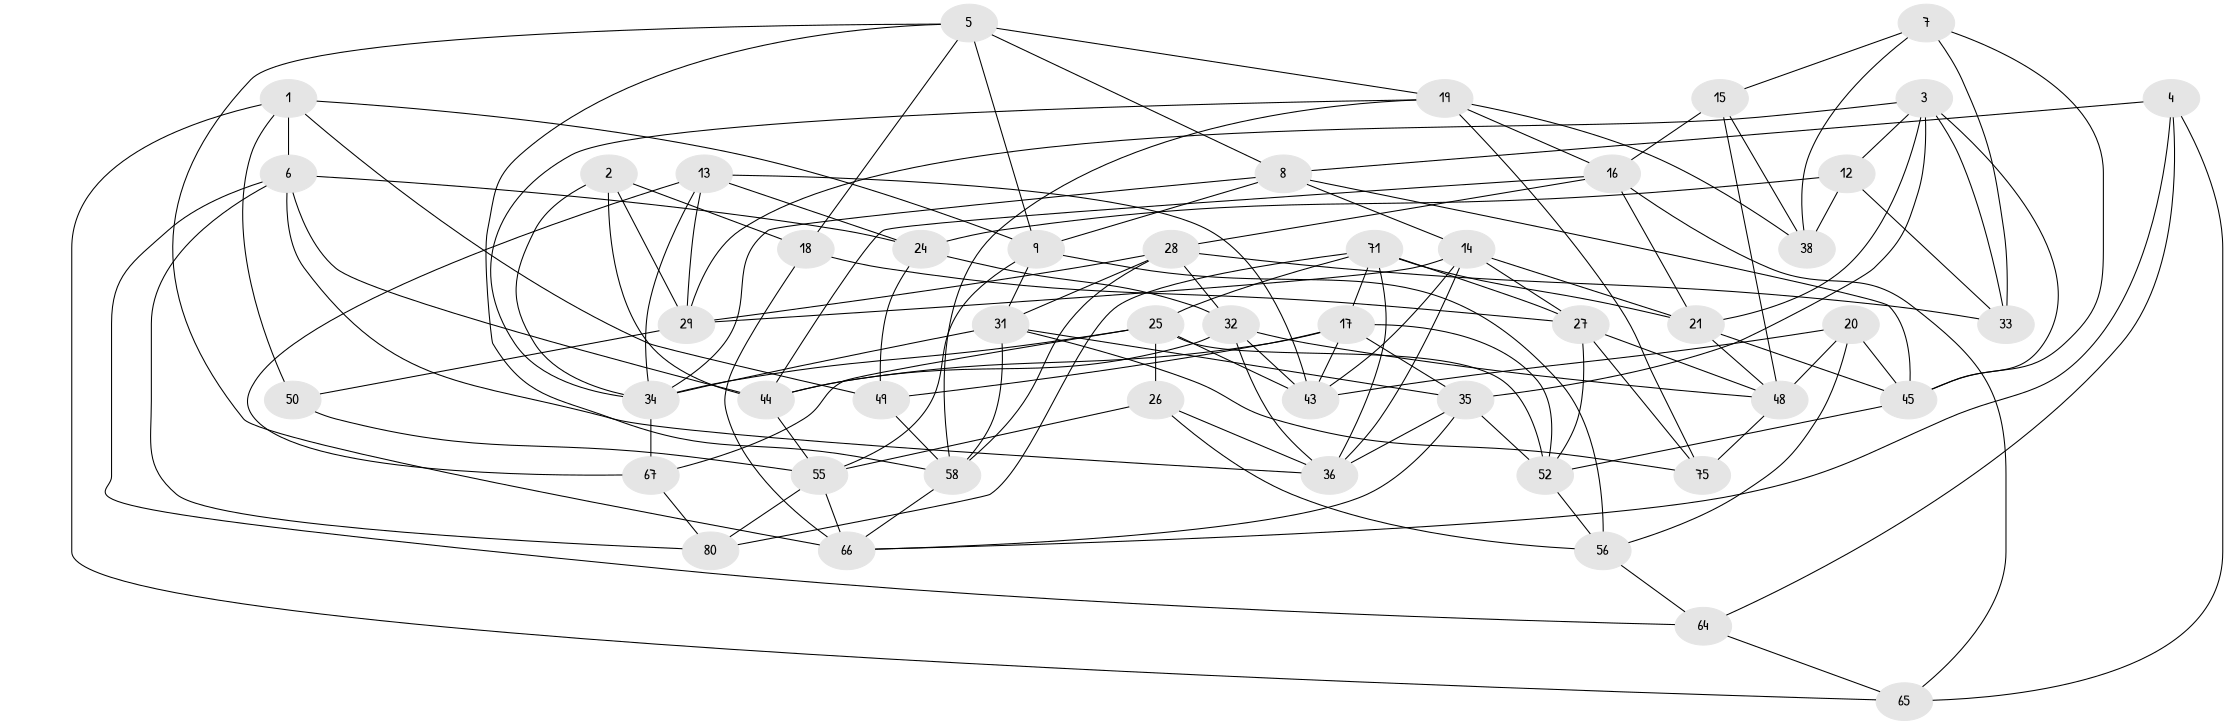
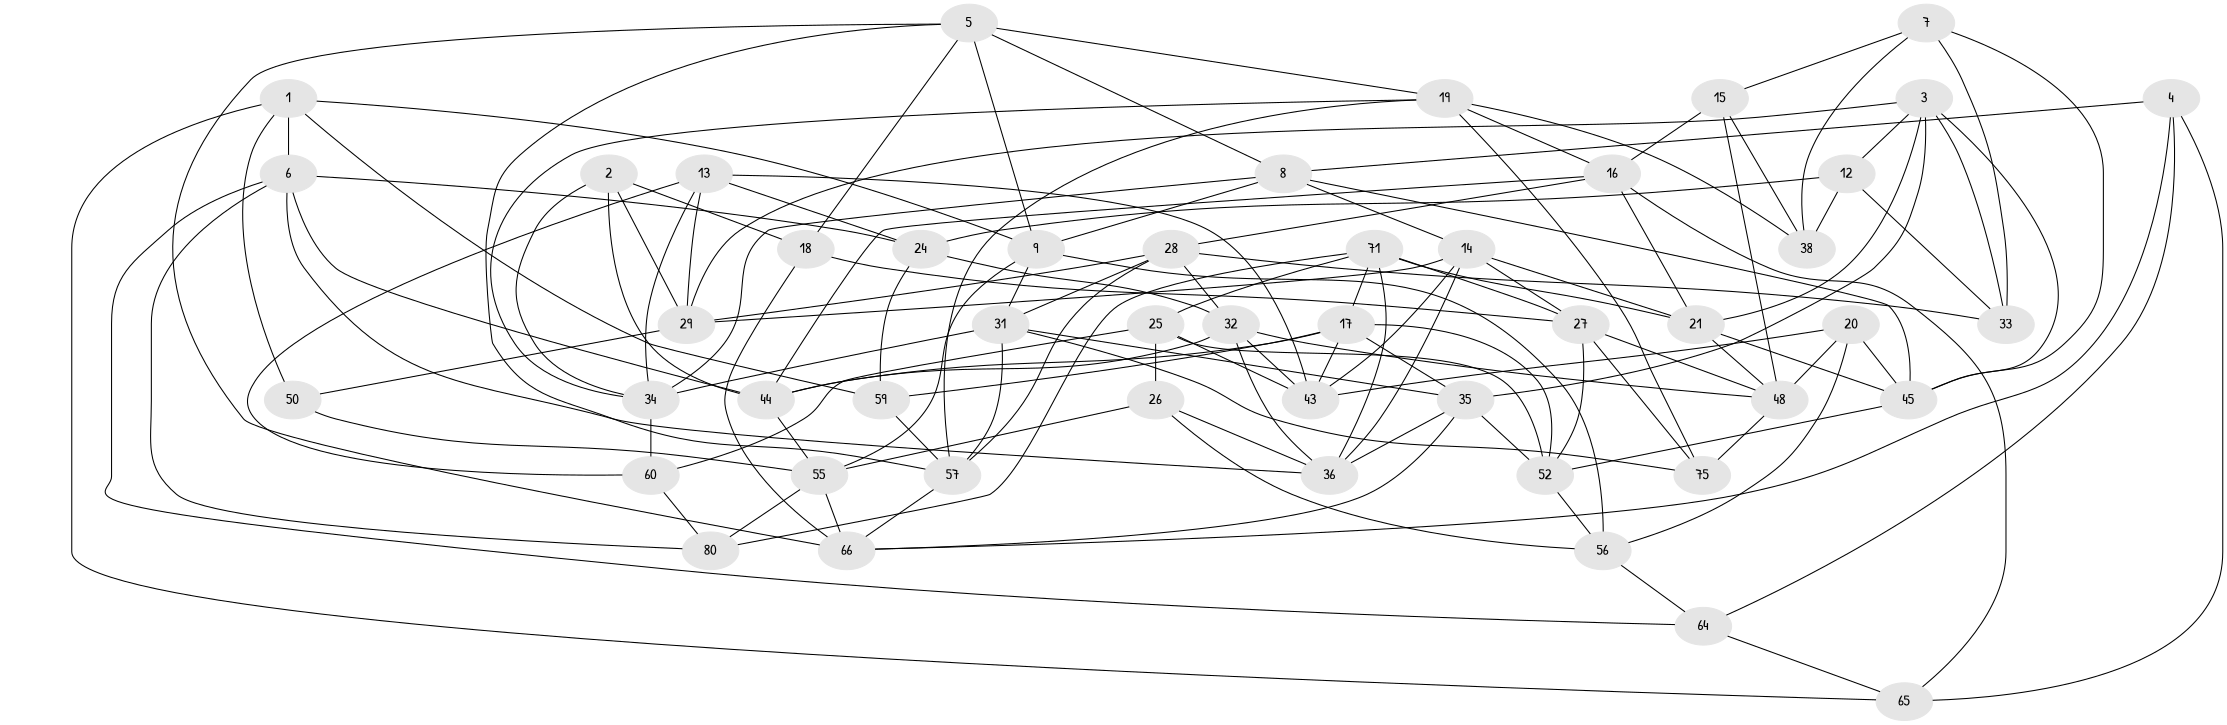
(902, 359) -> none
(881, 400) -> (881, 400)
(651, 475) -> (651, 475)
(952, 475) -> (952, 475)
